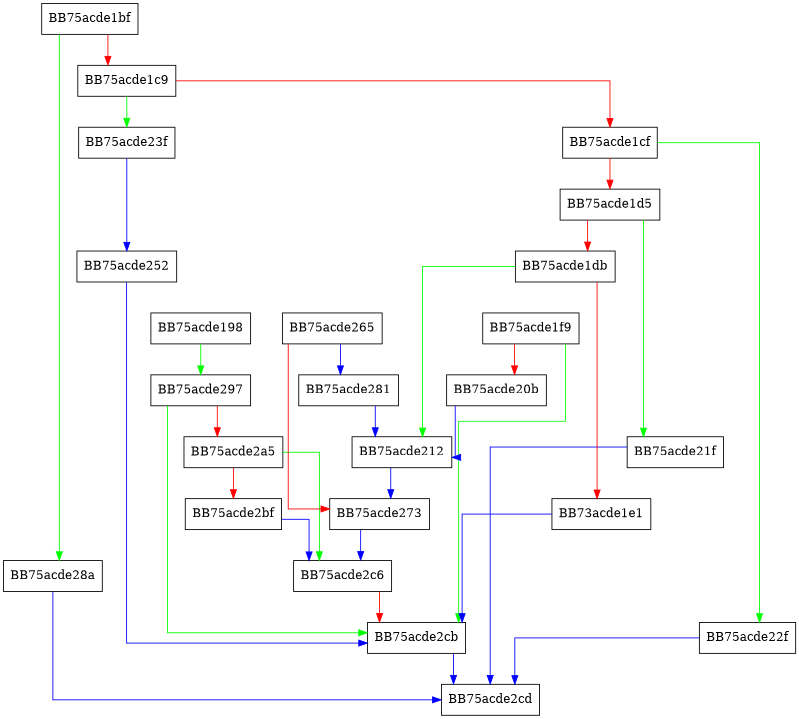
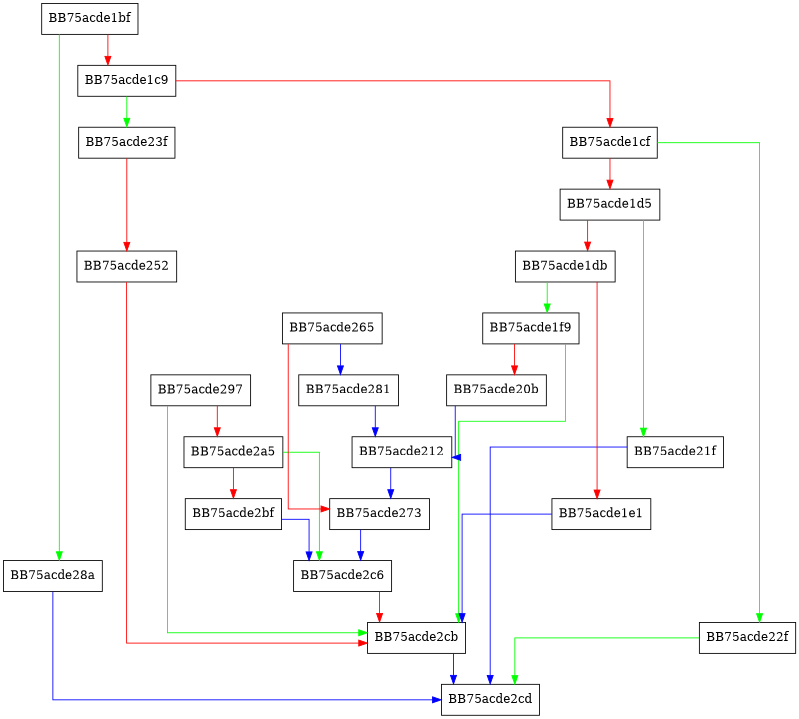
(127, 200) -> (127, 200)
(423, 301) -> (547, 293)
(201, 328) -> none
(601, 514) -> (601, 514)
(127, 579) -> (127, 579)
(588, 638) -> (588, 638)
